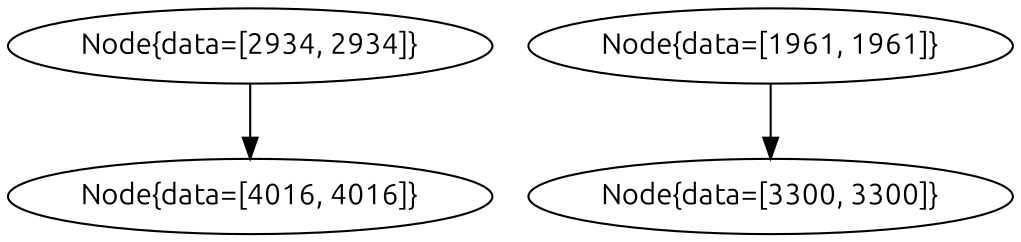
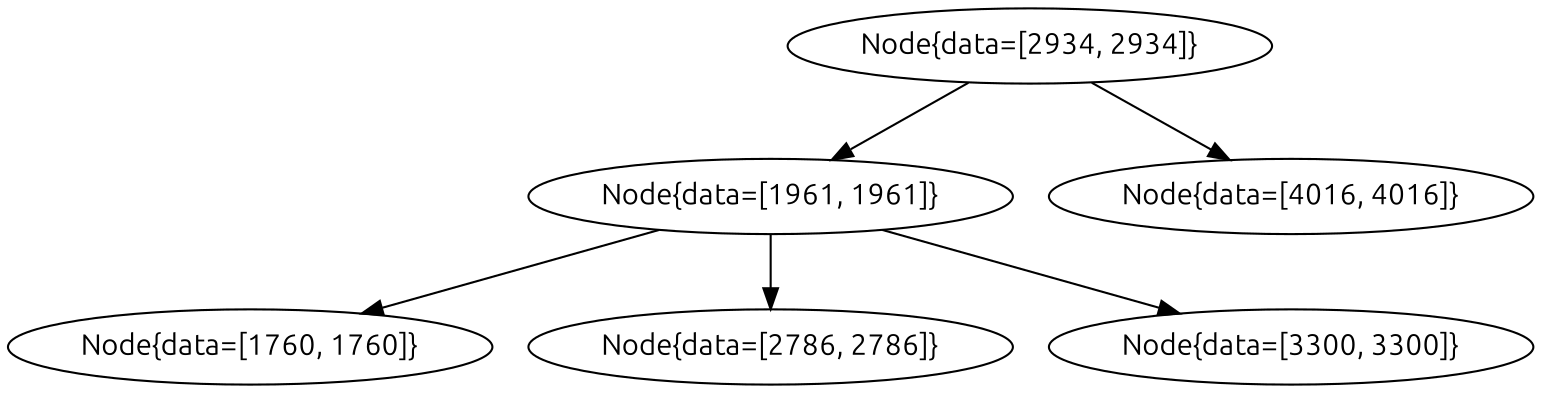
none -> (910, 116)
none -> (250, 347)
none -> (771, 347)
